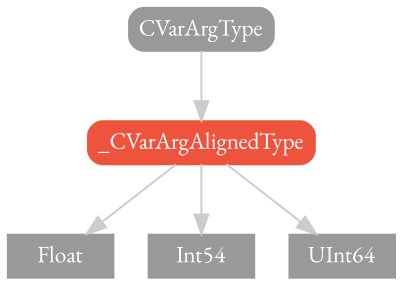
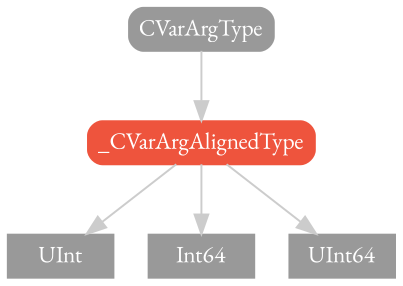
(61, 256) -> (61, 256)
(201, 256) -> (201, 256)
